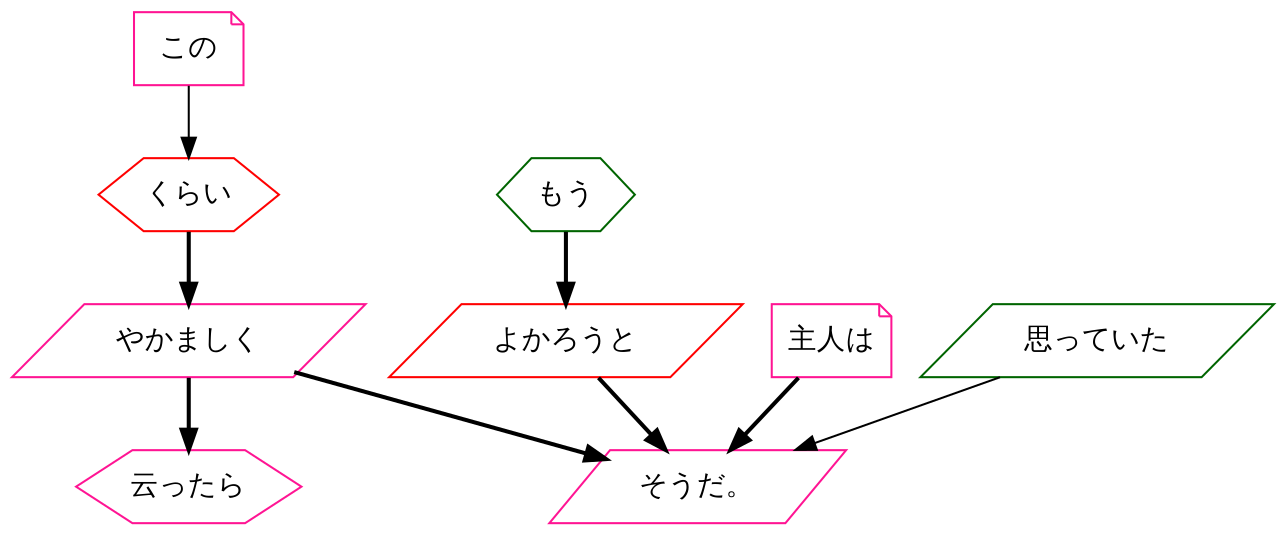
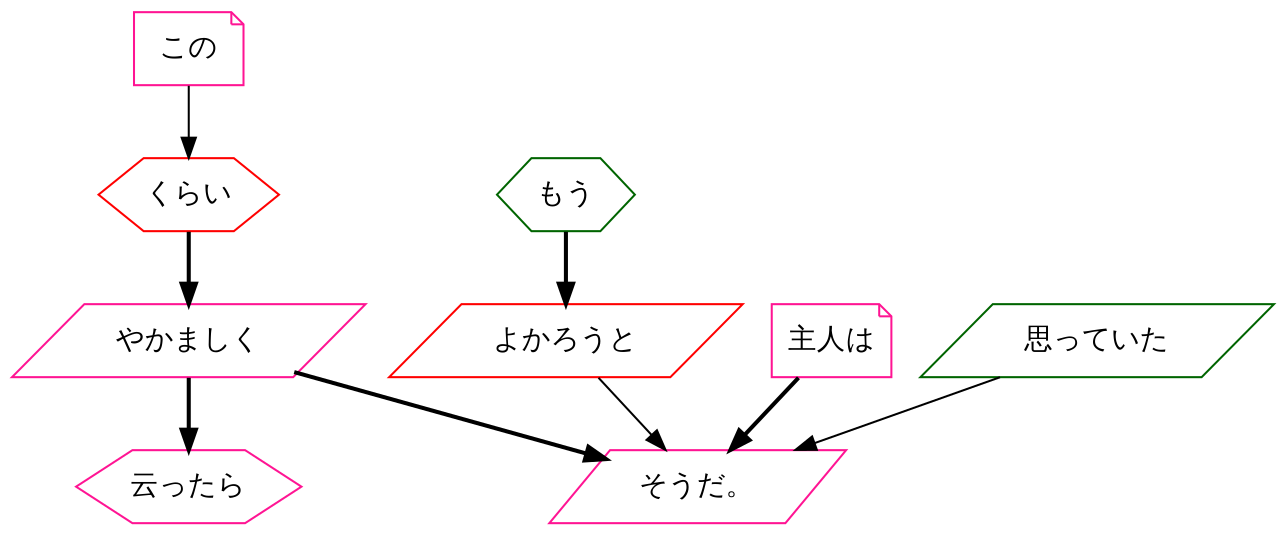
(625, 406) -> (625, 406)
